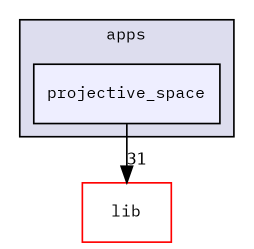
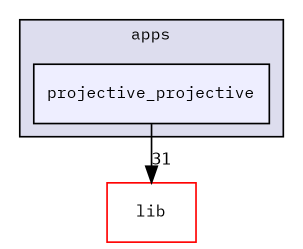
(127, 94) -> (152, 94)
